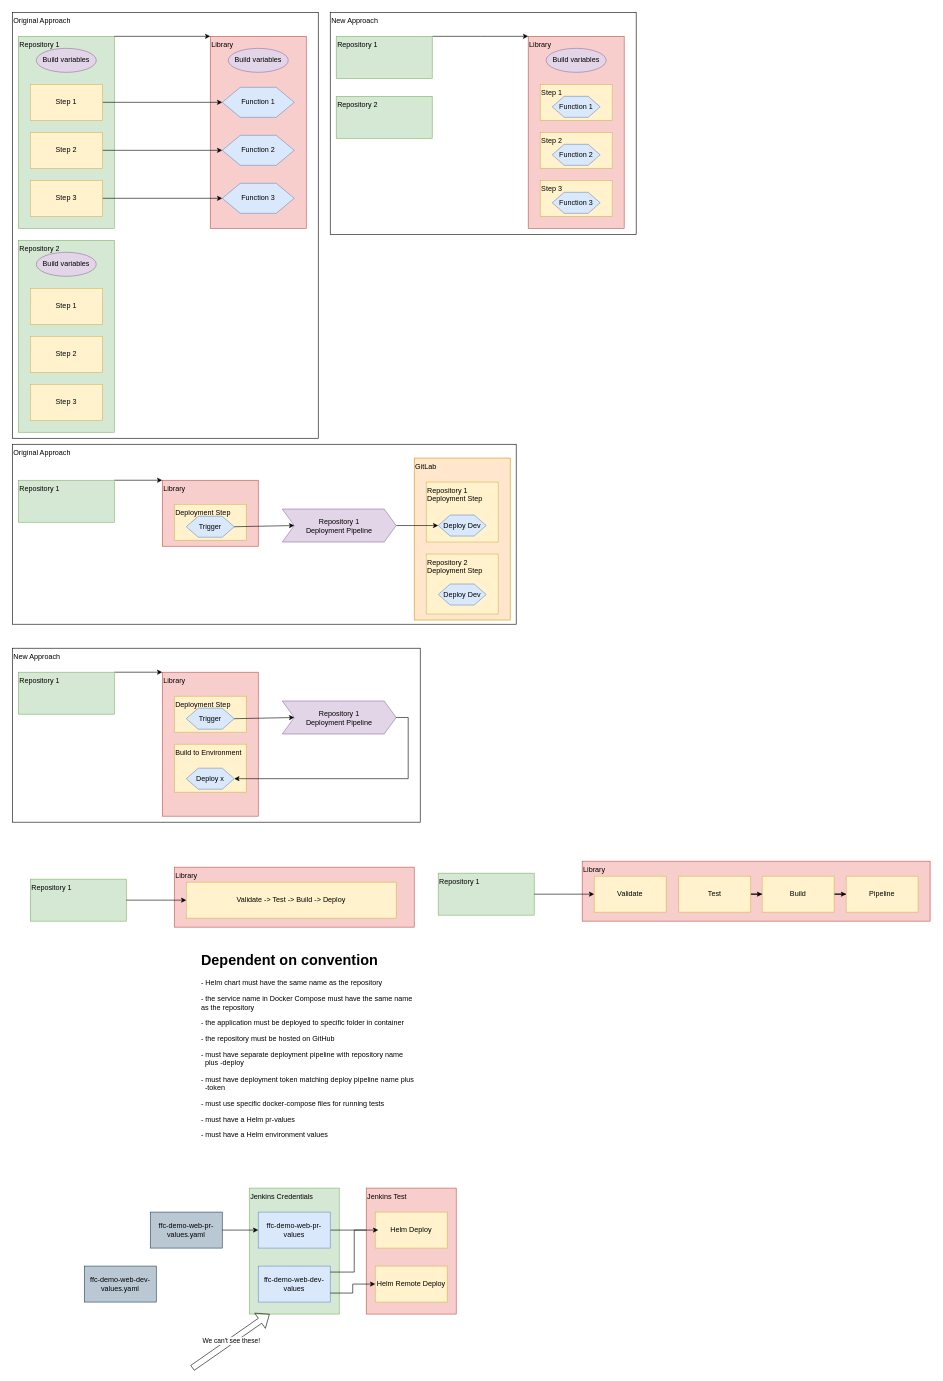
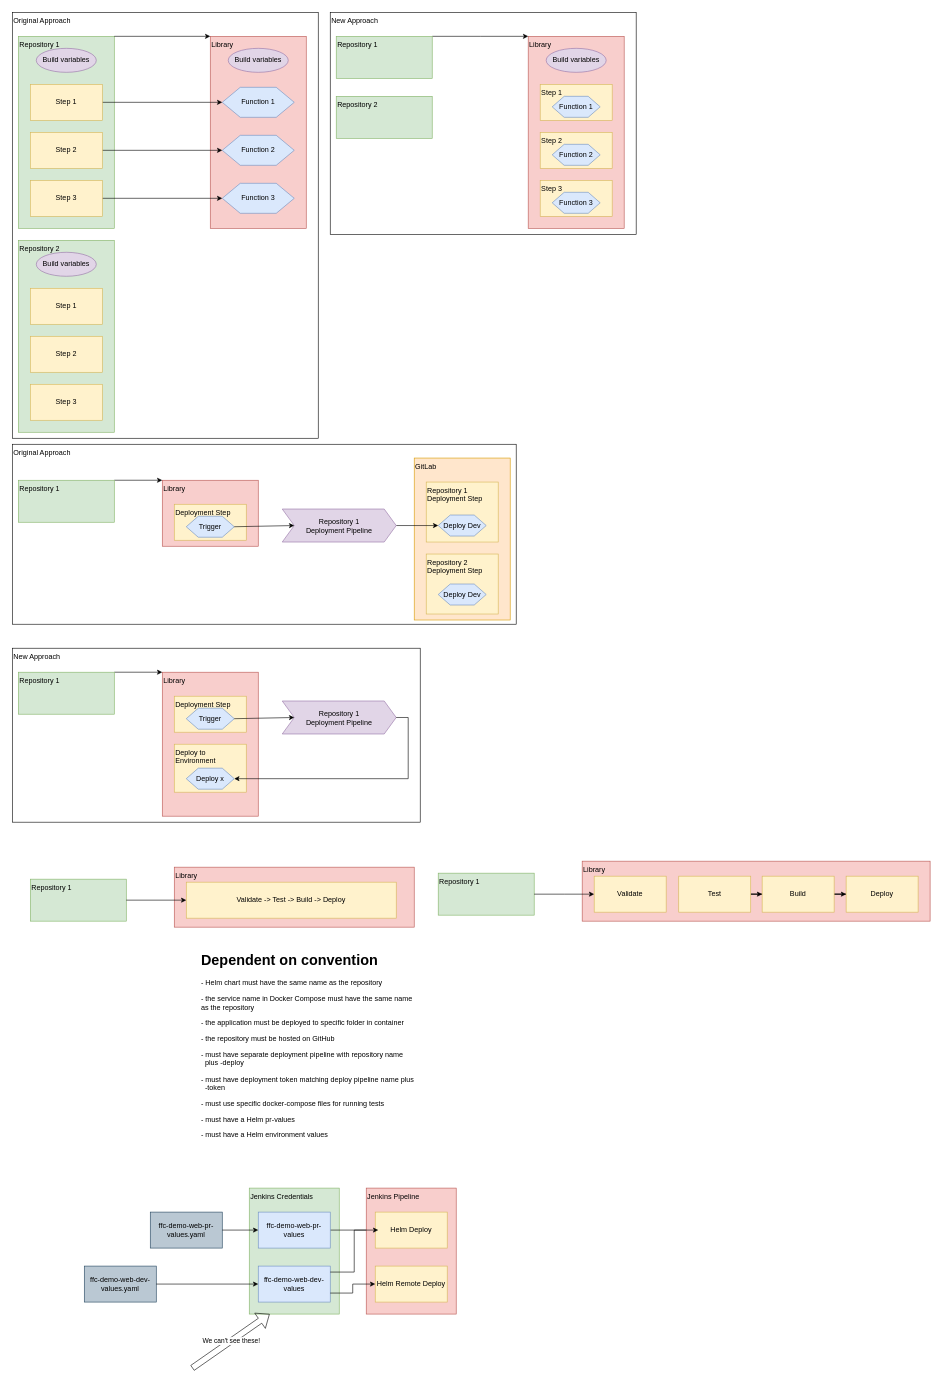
(211, 757) -> (211, 757)
(882, 894) -> (882, 894)
(390, 1197) -> (395, 1197)
none -> (252, 1284)
